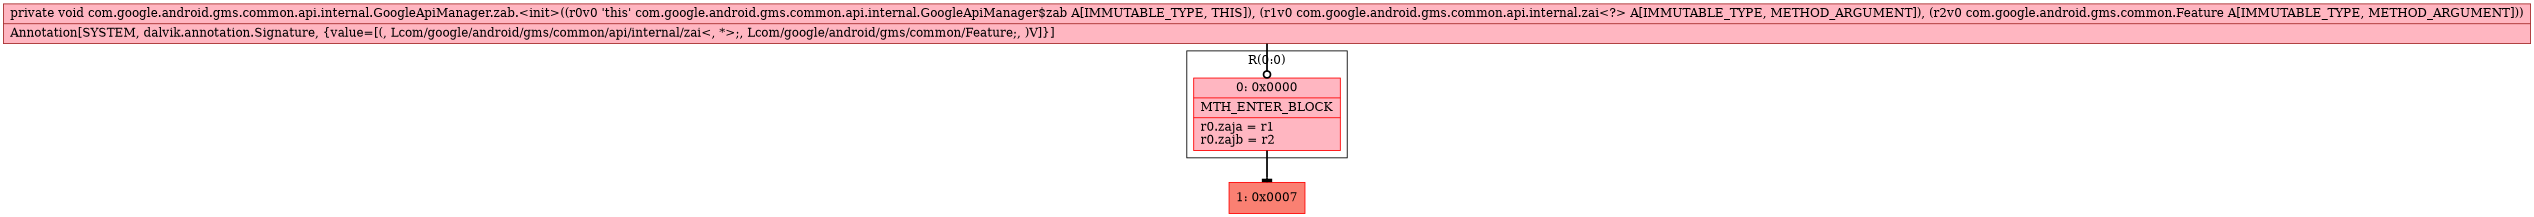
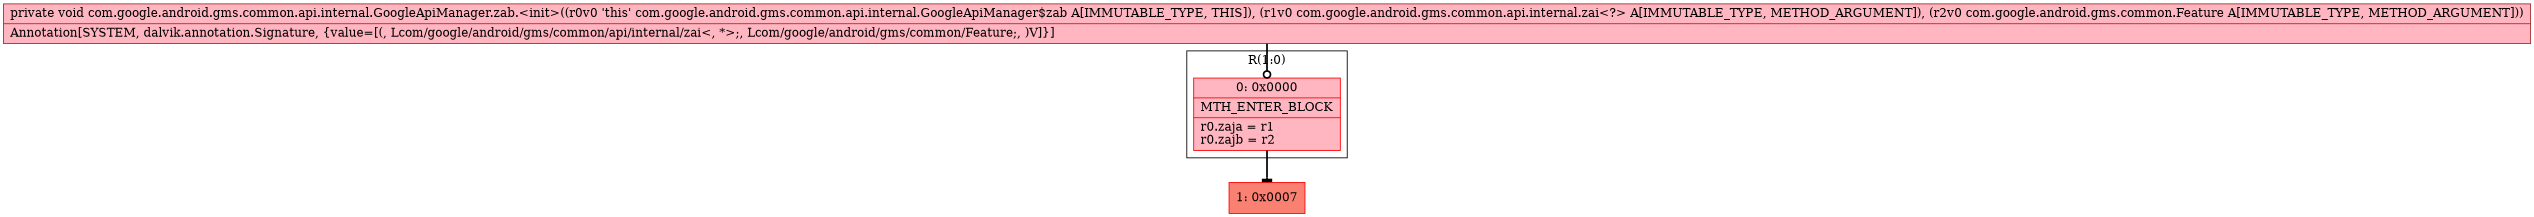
(1267, 61) -> (1267, 61)
